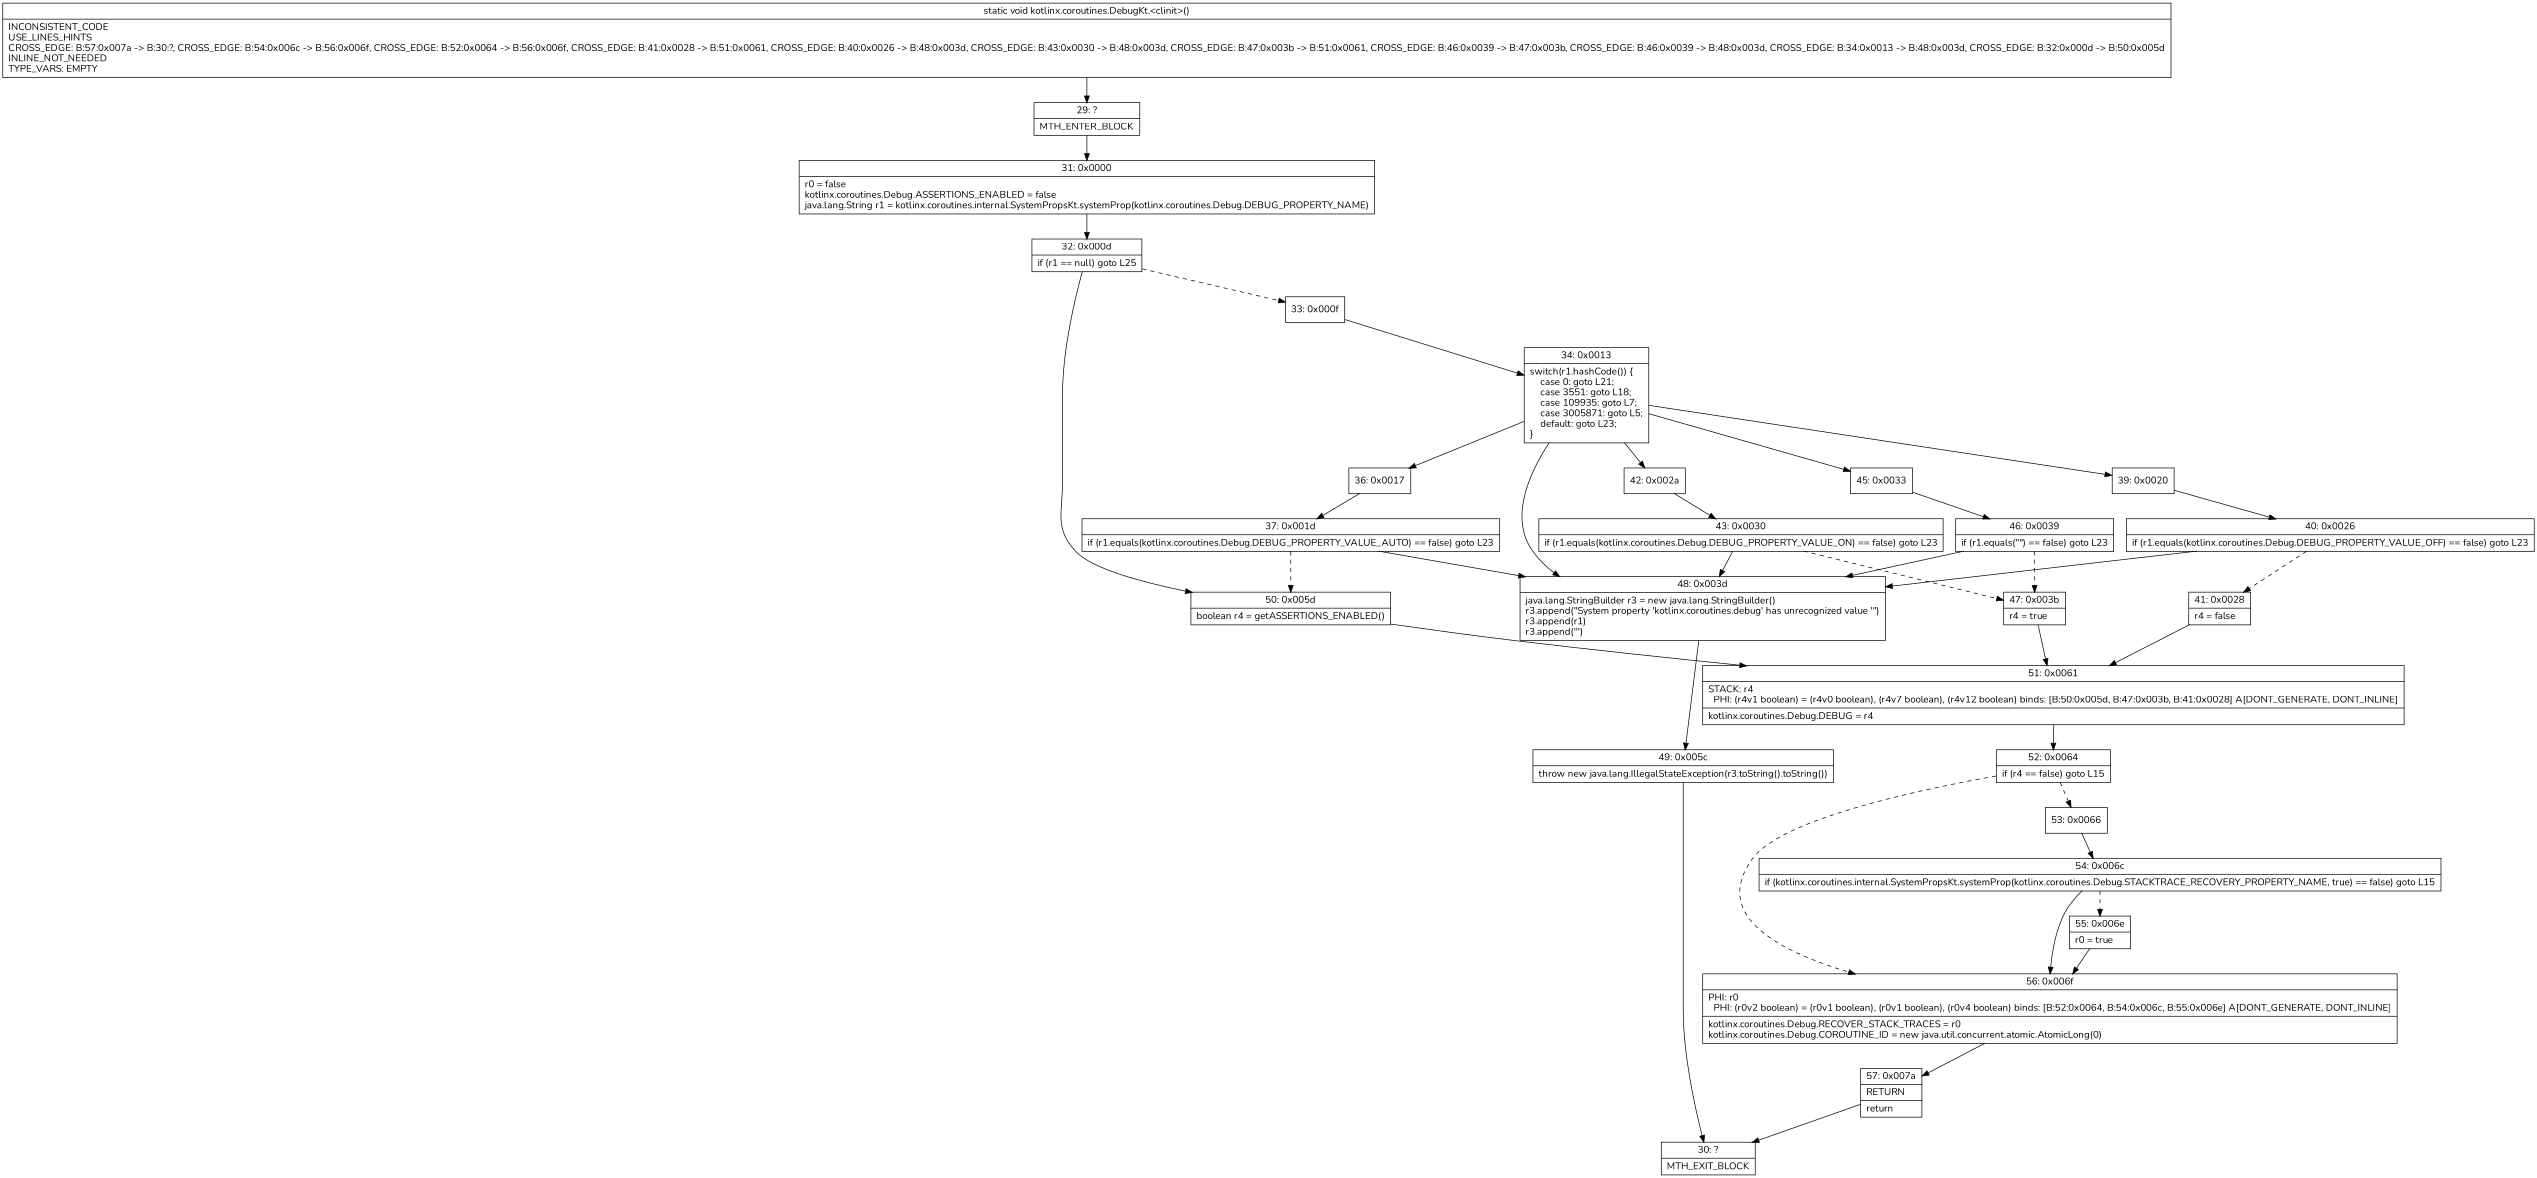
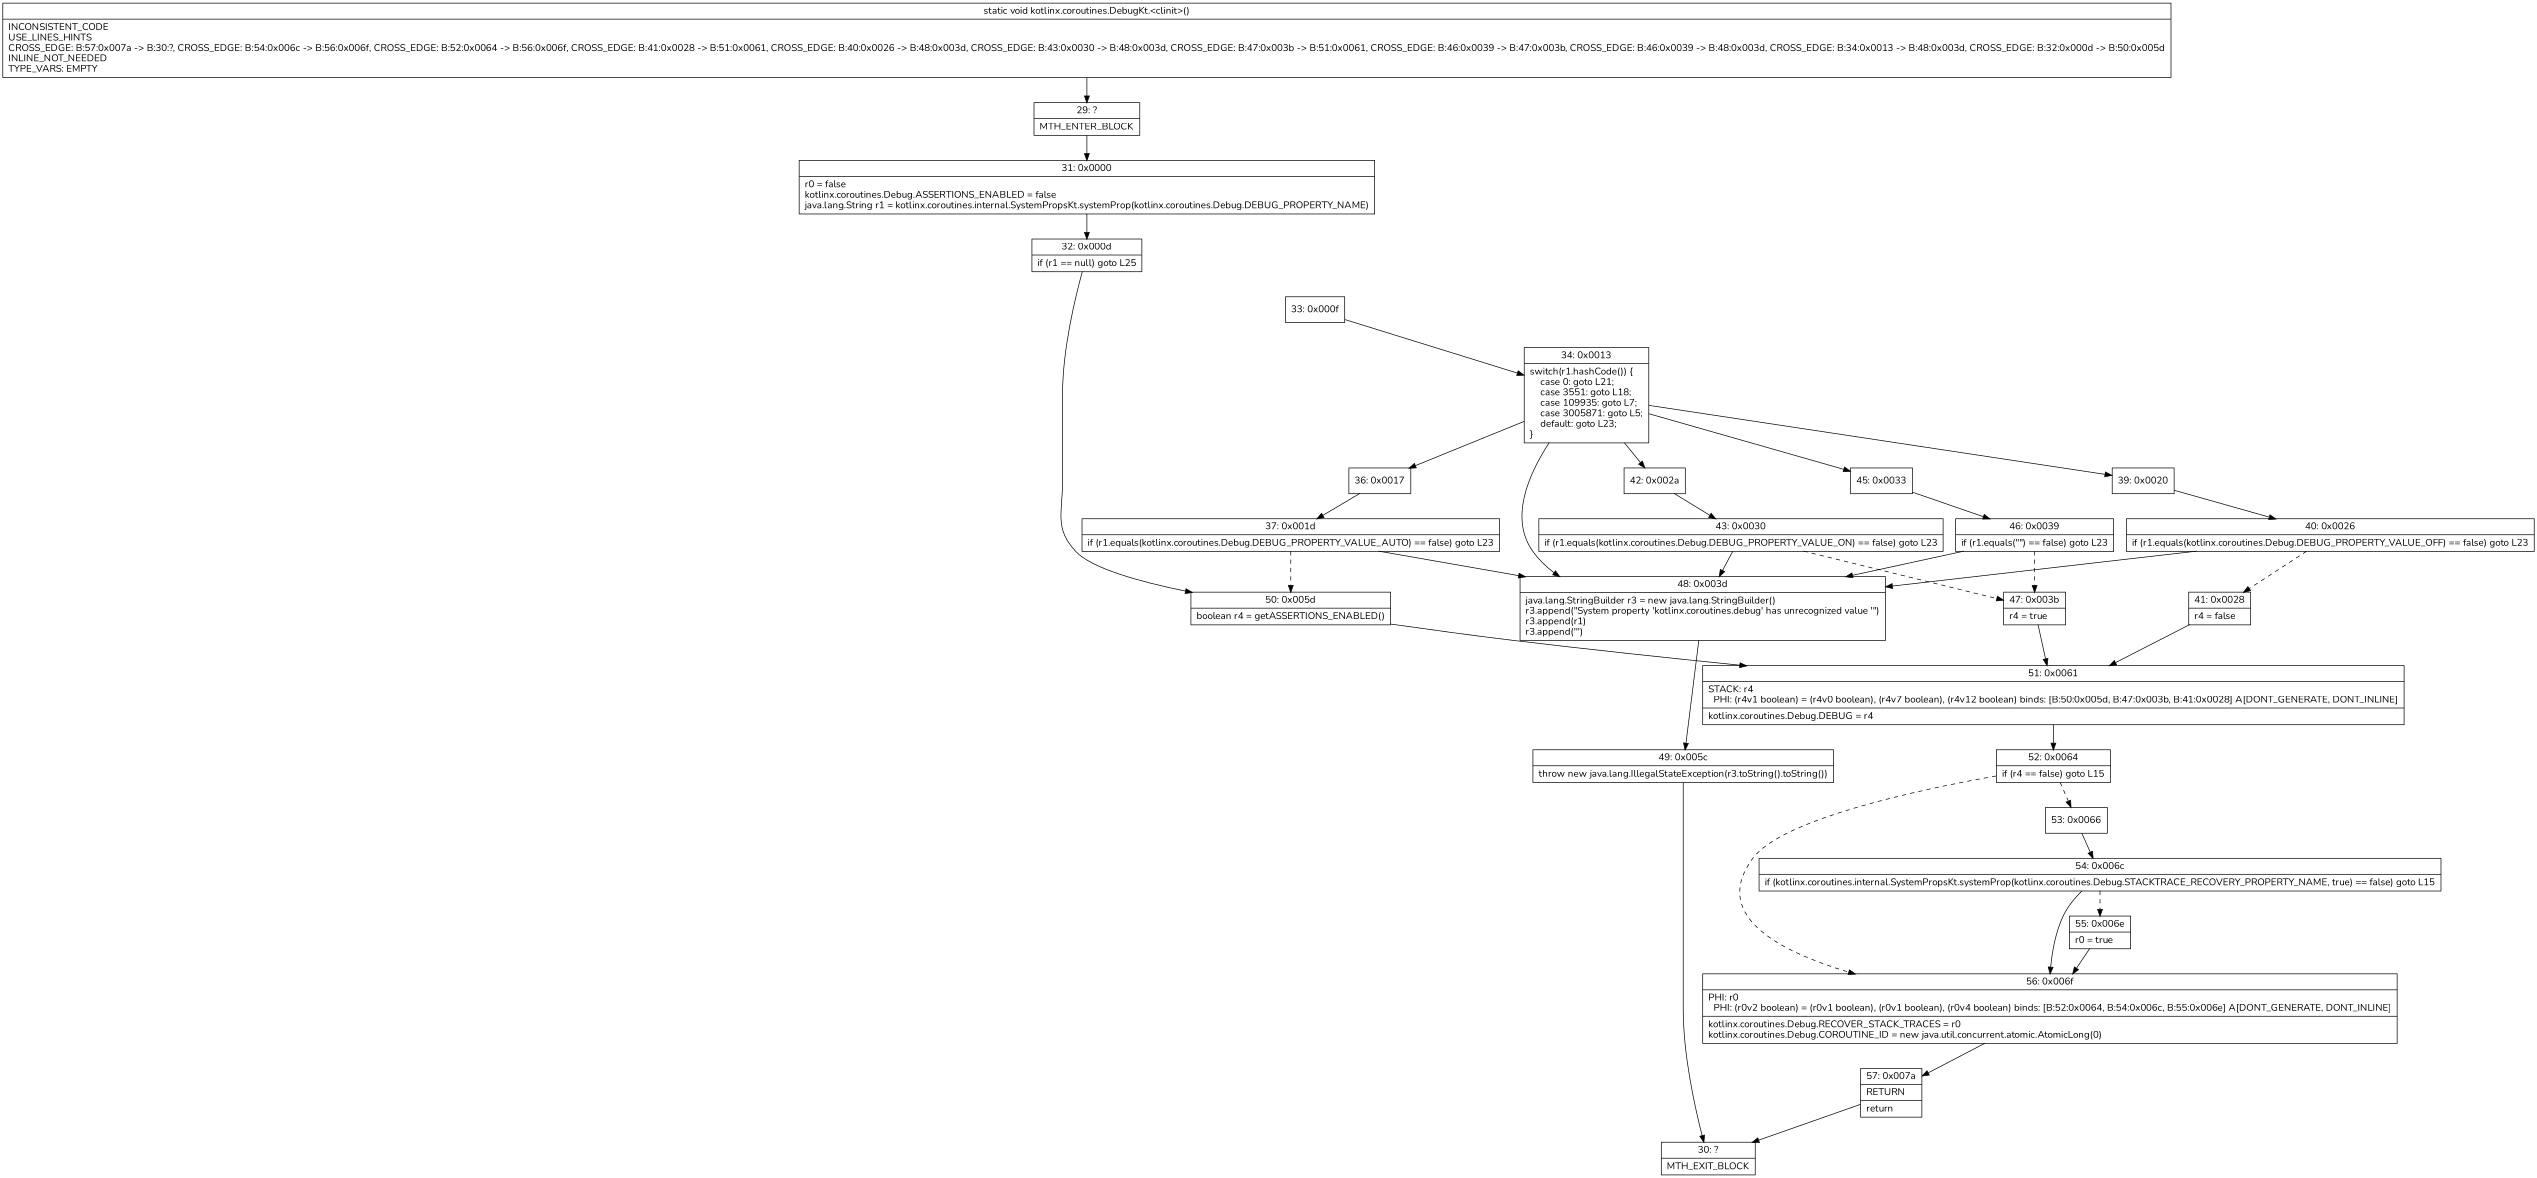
(1210, 285) -> none
